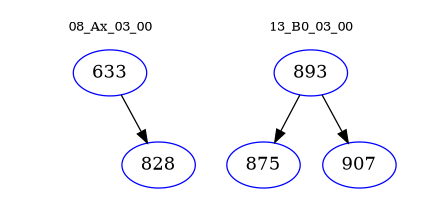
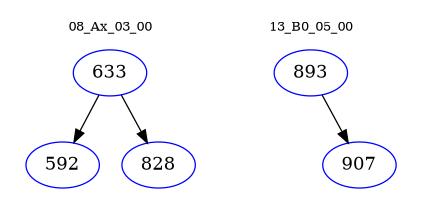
(311, 28) -> (311, 28)
none -> (63, 165)
(264, 165) -> none
